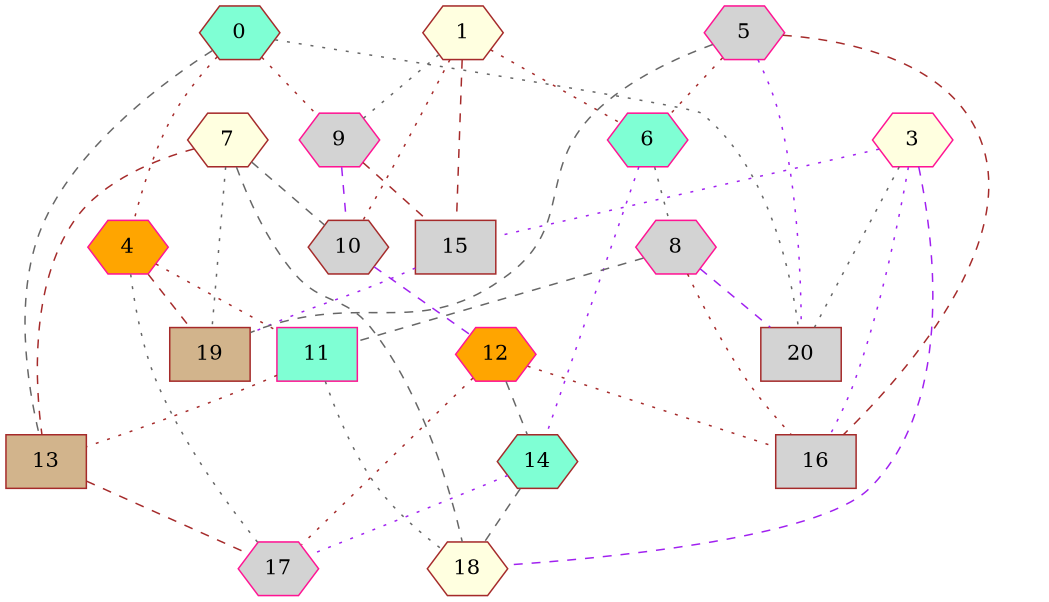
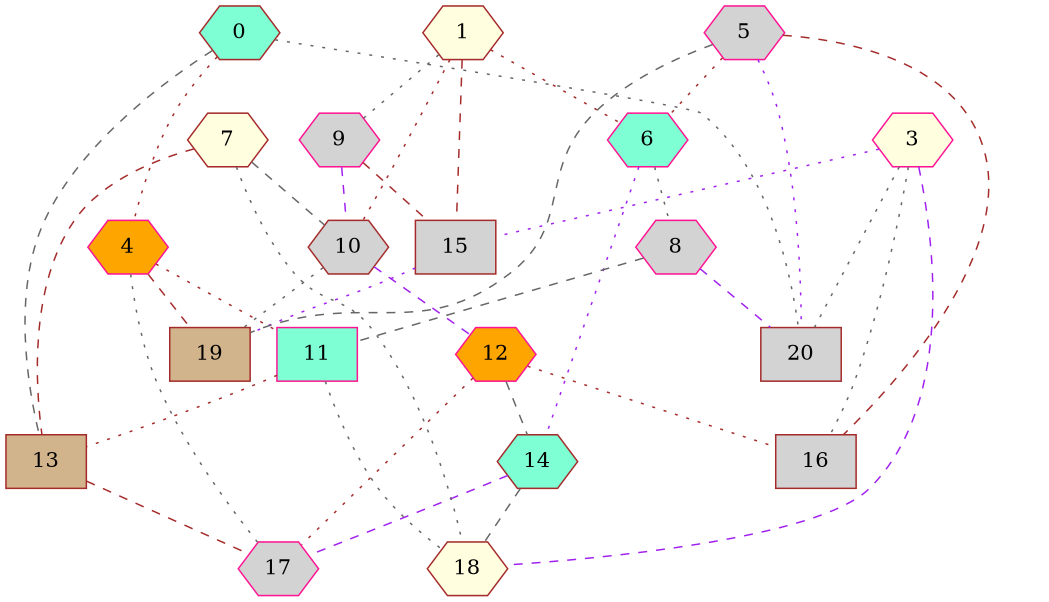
(290, 86) -> none
(219, 247) -> (284, 297)
(878, 304) -> (878, 304)
(369, 326) -> (369, 326)
(733, 358) -> none
(418, 512) -> (418, 512)
